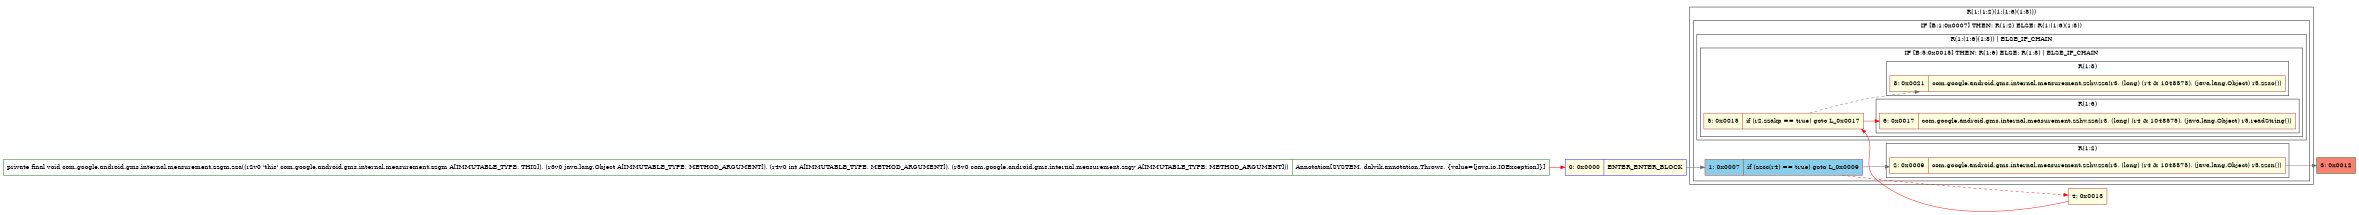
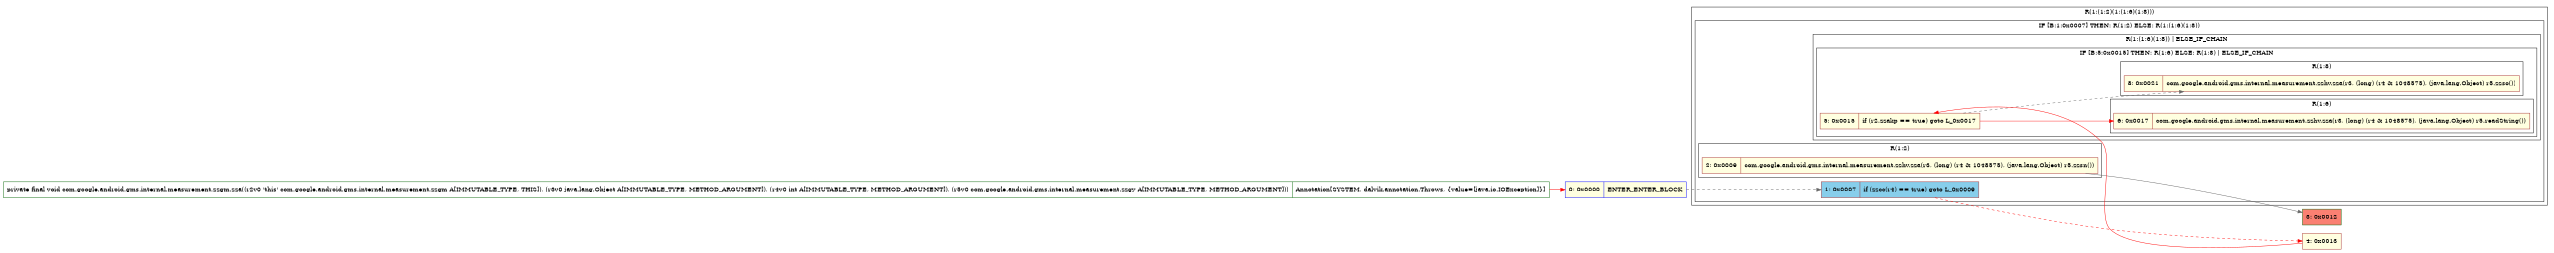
(1696, 167) -> (1752, 190)
(1874, 167) -> none
